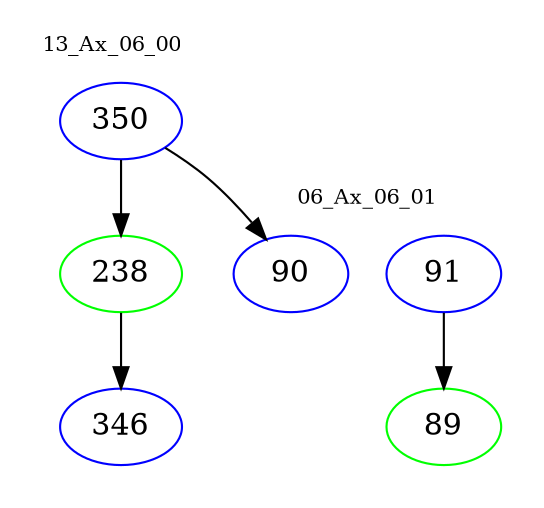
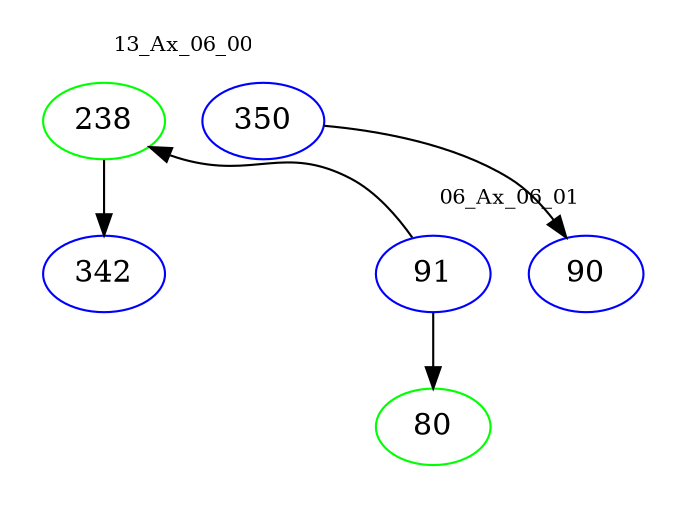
(121, 187) -> (304, 163)
(121, 427) -> (104, 274)
(444, 427) -> (433, 427)
